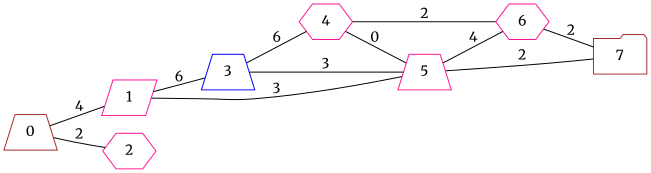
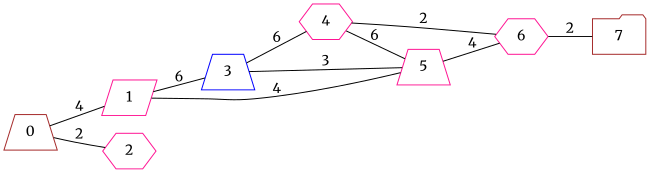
(375, 38) -> (375, 36)
(520, 66) -> none
(277, 89) -> (277, 89)
